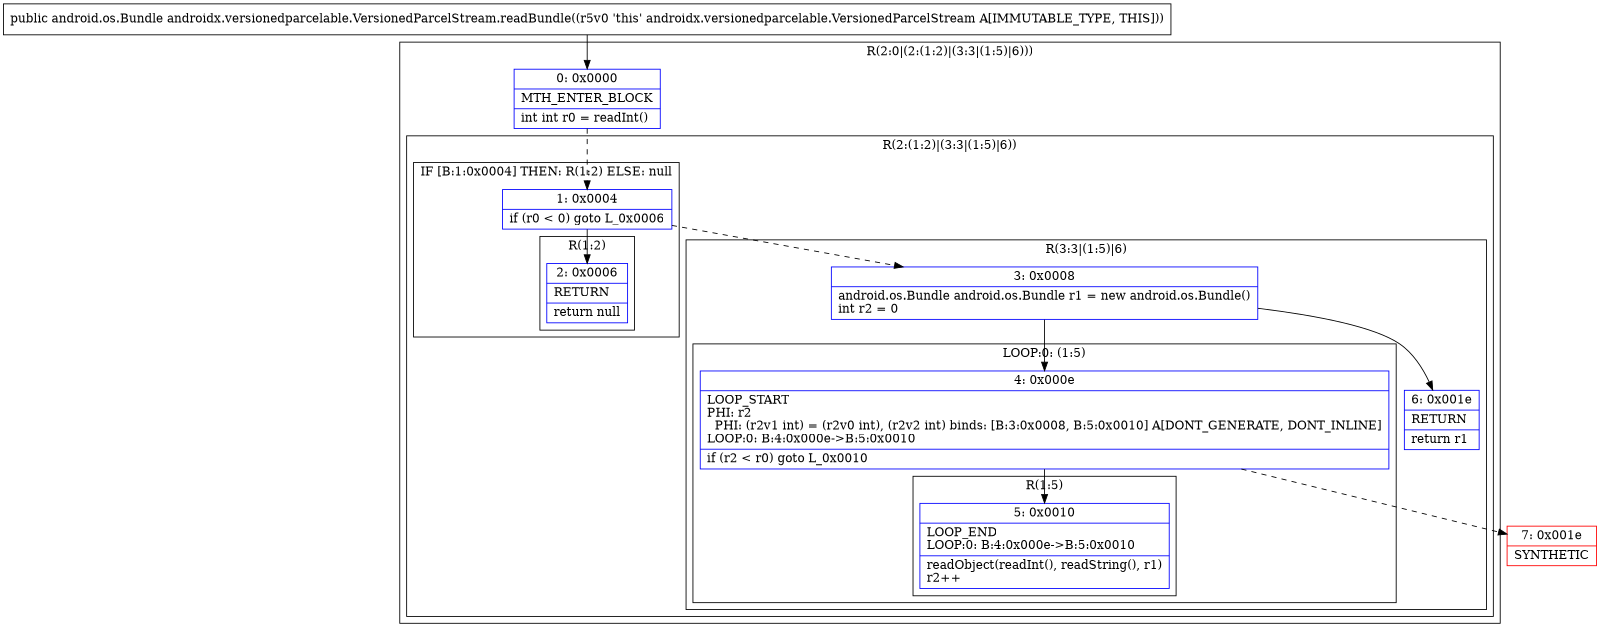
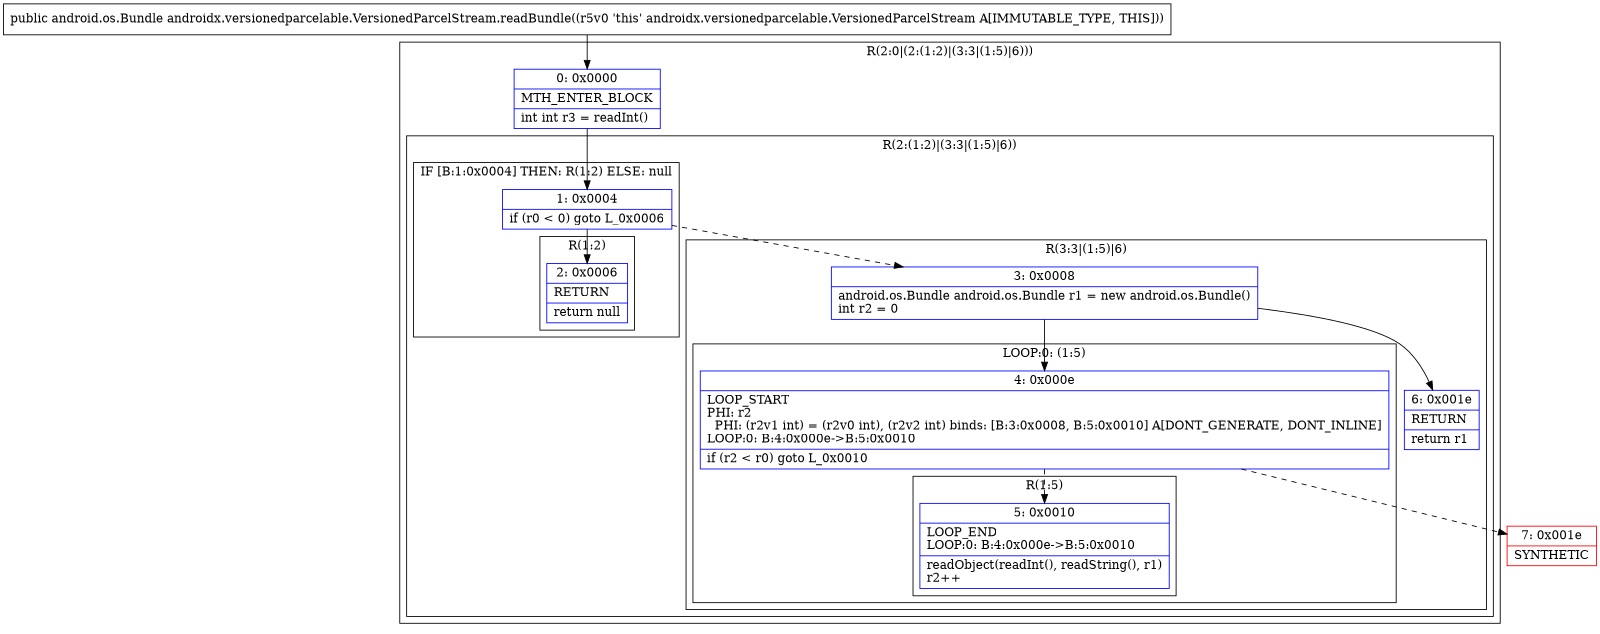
(585, 118) -> (585, 118)
(587, 155) -> (587, 155)
(1045, 482) -> (1045, 482)
